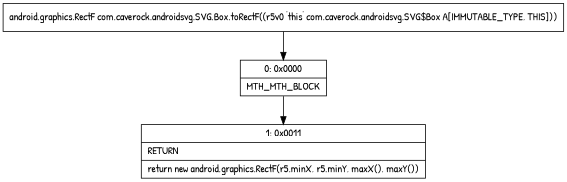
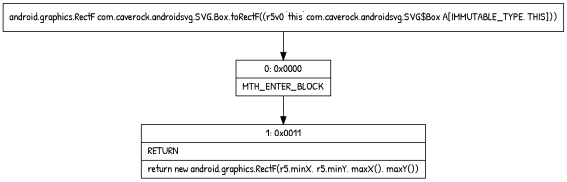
(283, 87) -> (283, 87)
